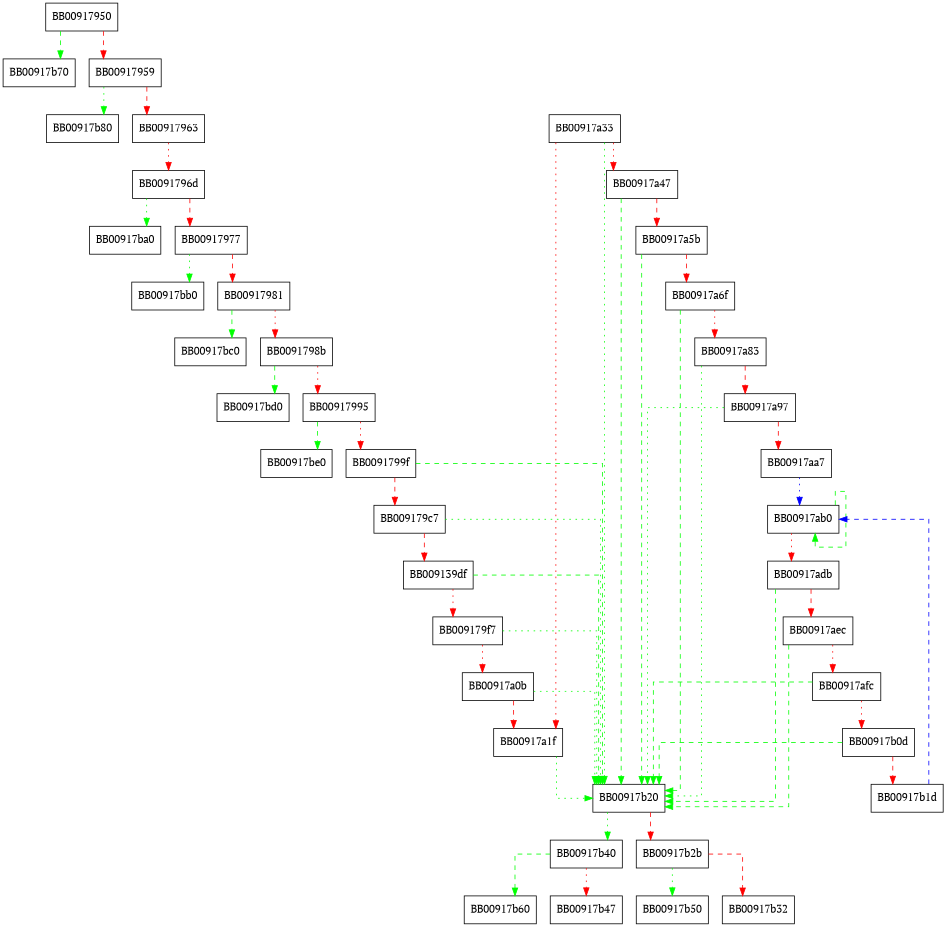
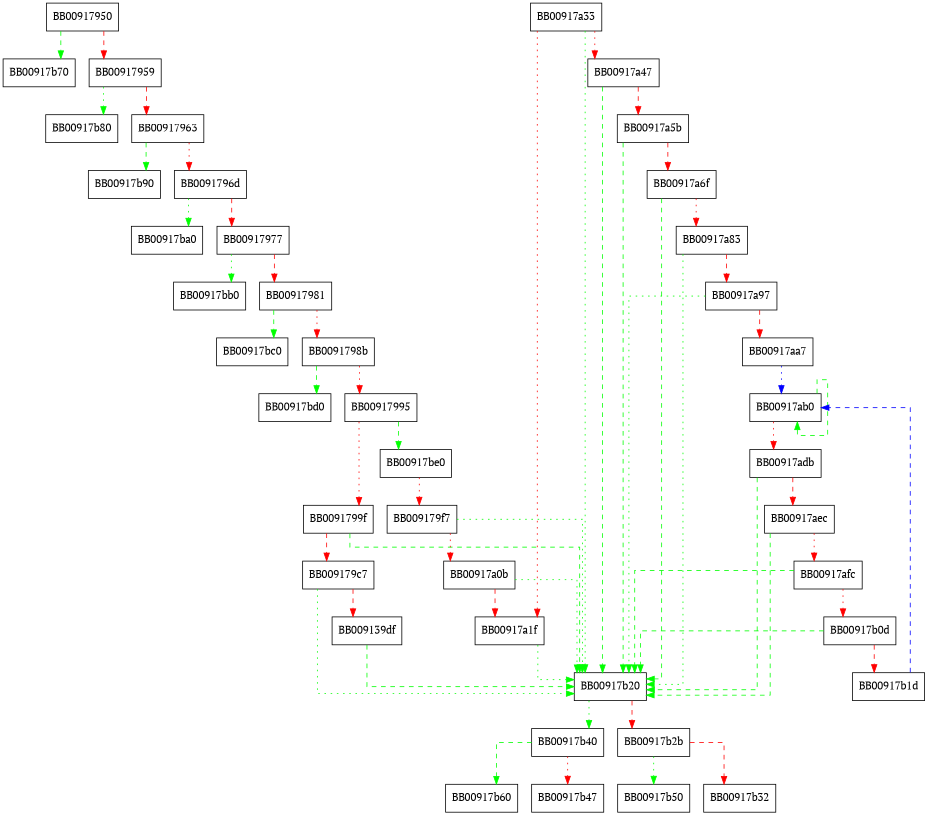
none -> (124, 184)
(453, 599) -> (419, 487)
